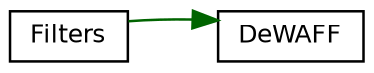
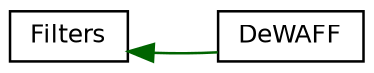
(160, 20) -> (186, 53)
